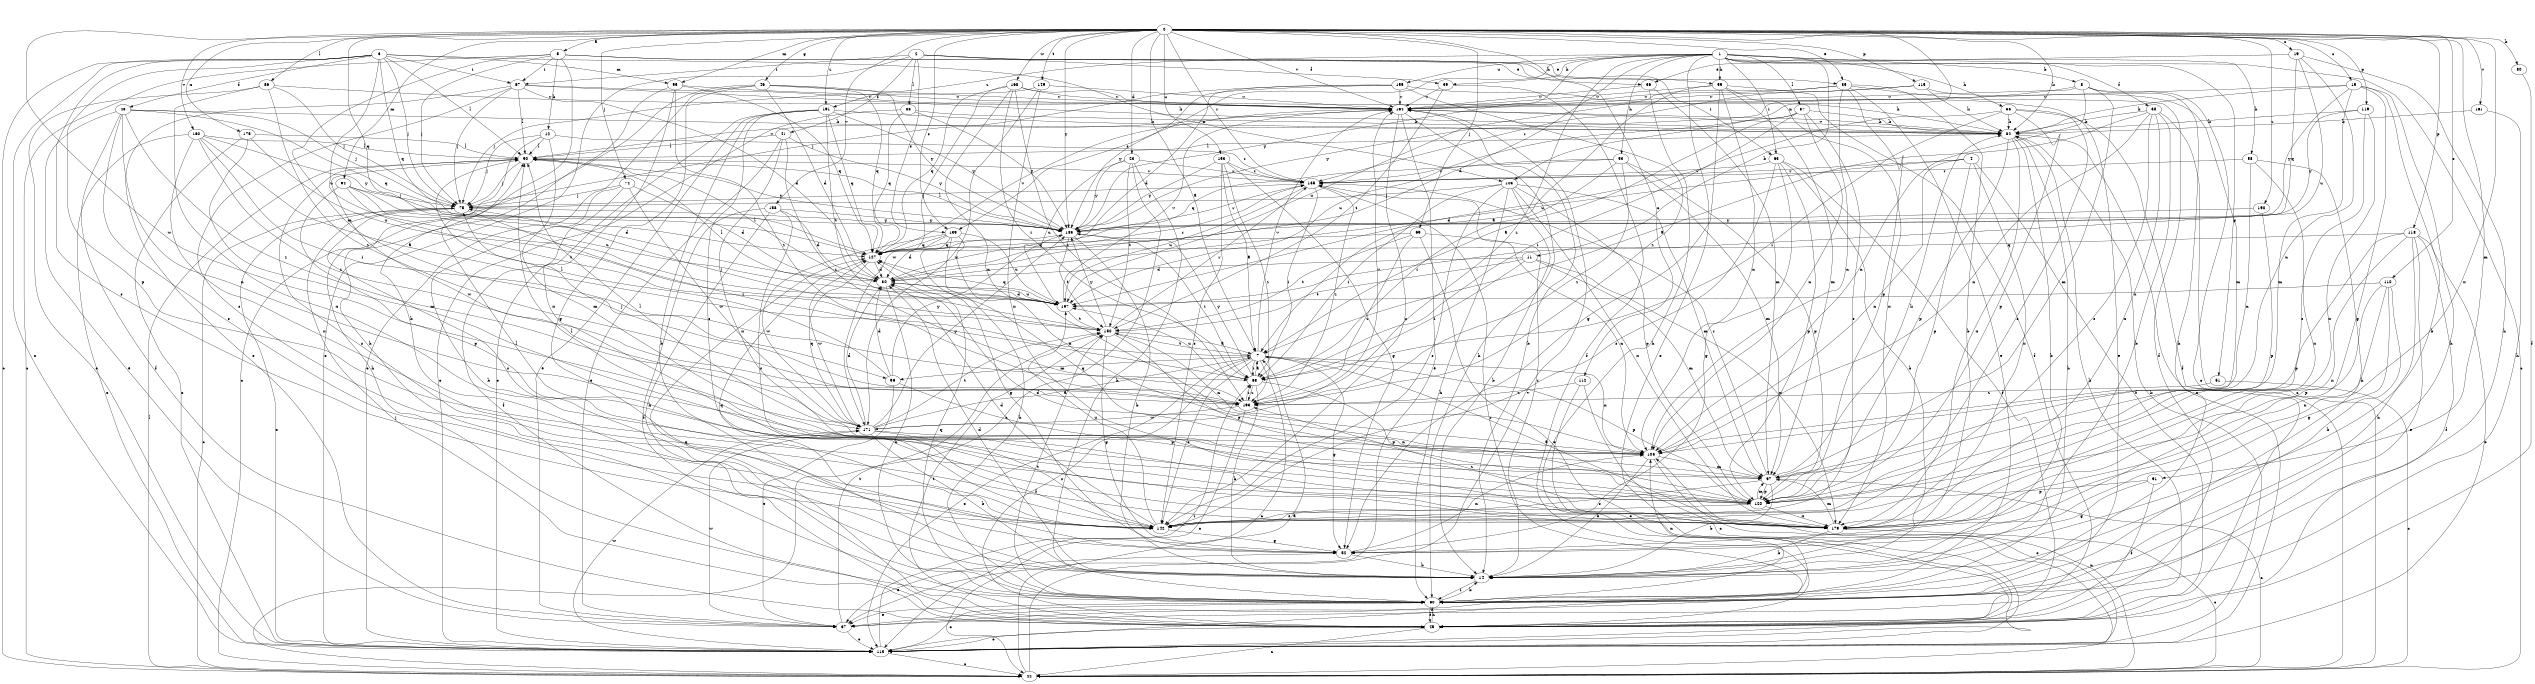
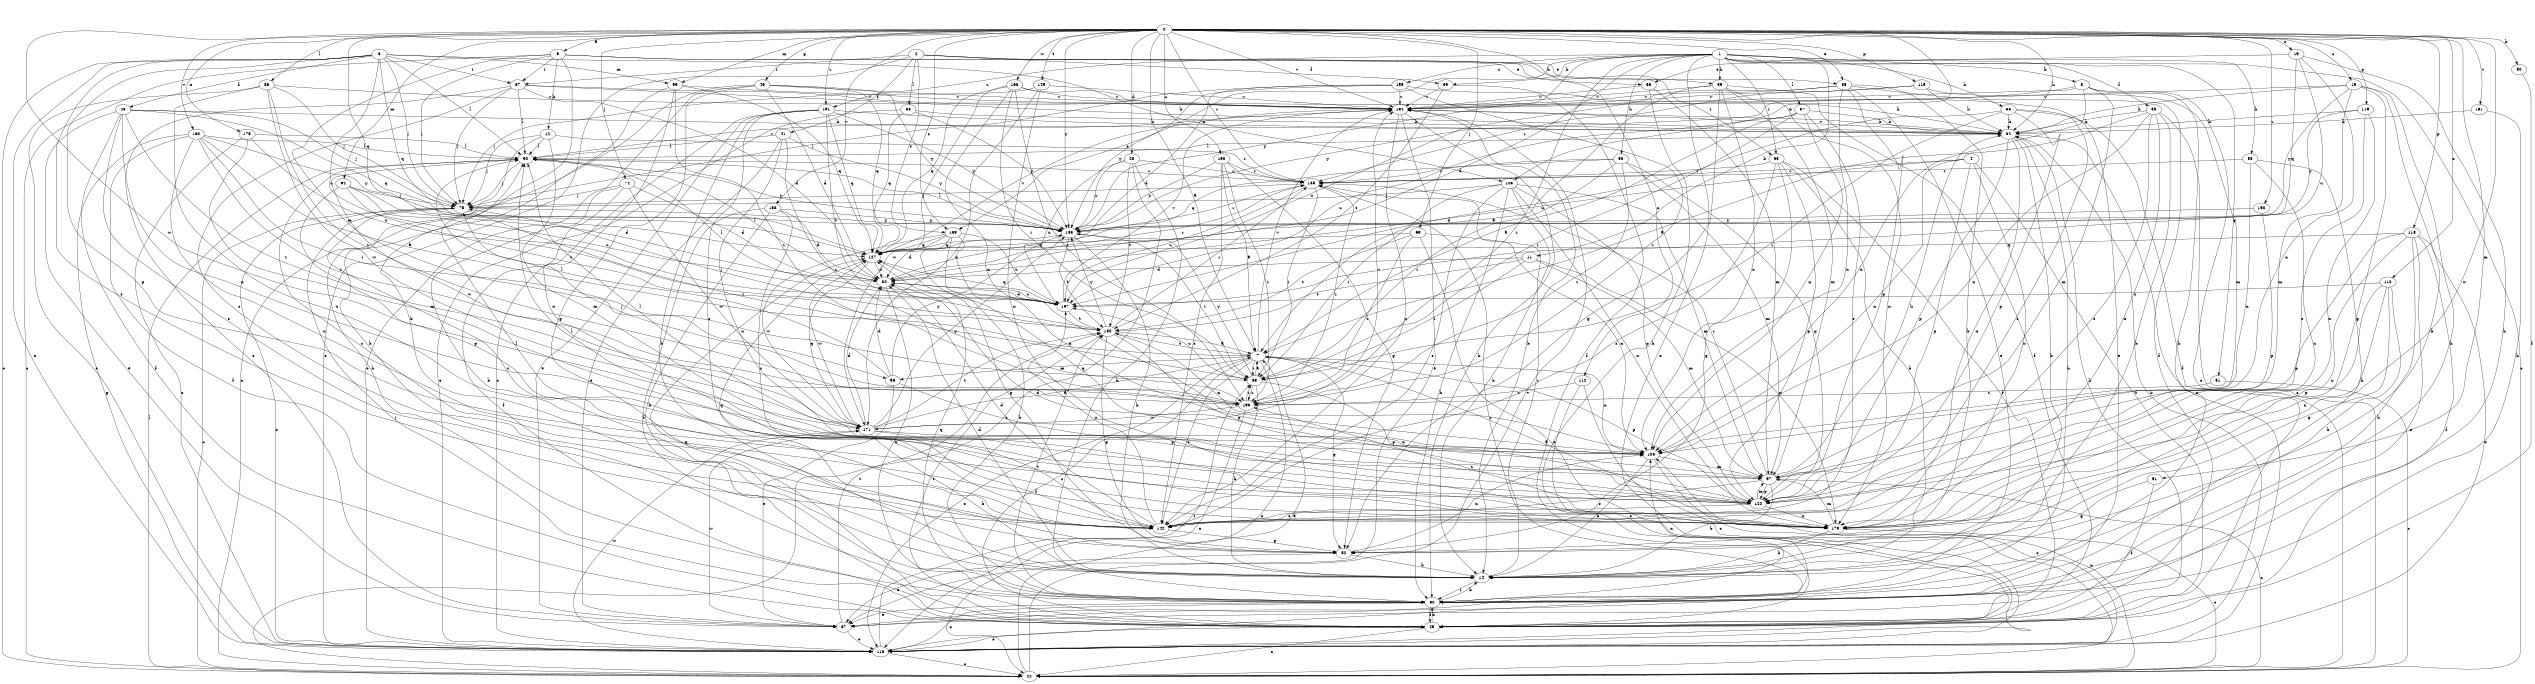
none -> (491, 324)
(107, 393) -> (107, 393)
(1958, 495) -> none
none -> (626, 559)
